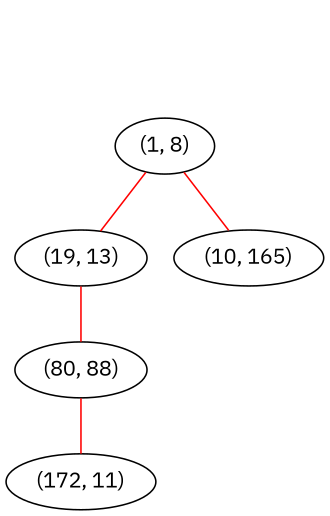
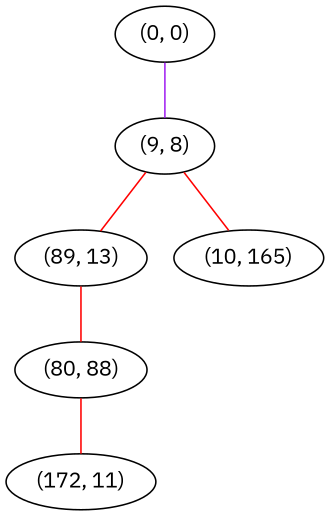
none -> (165, 34)
(165, 146) -> (165, 146)
(81, 258) -> (81, 258)
